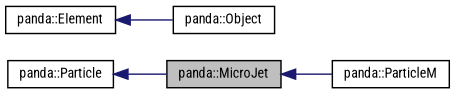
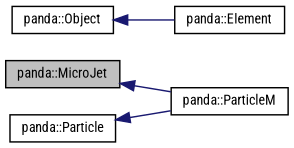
(152, 20) -> (151, 20)
(147, 74) -> (150, 114)
